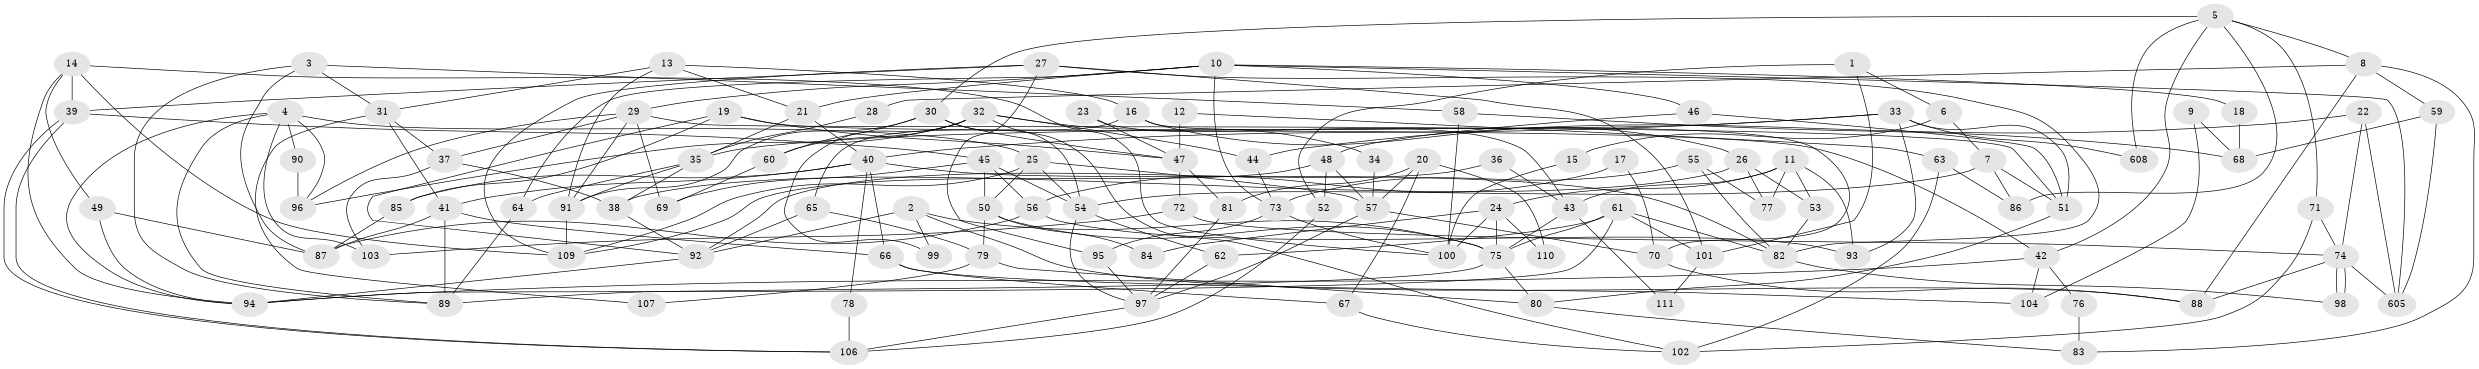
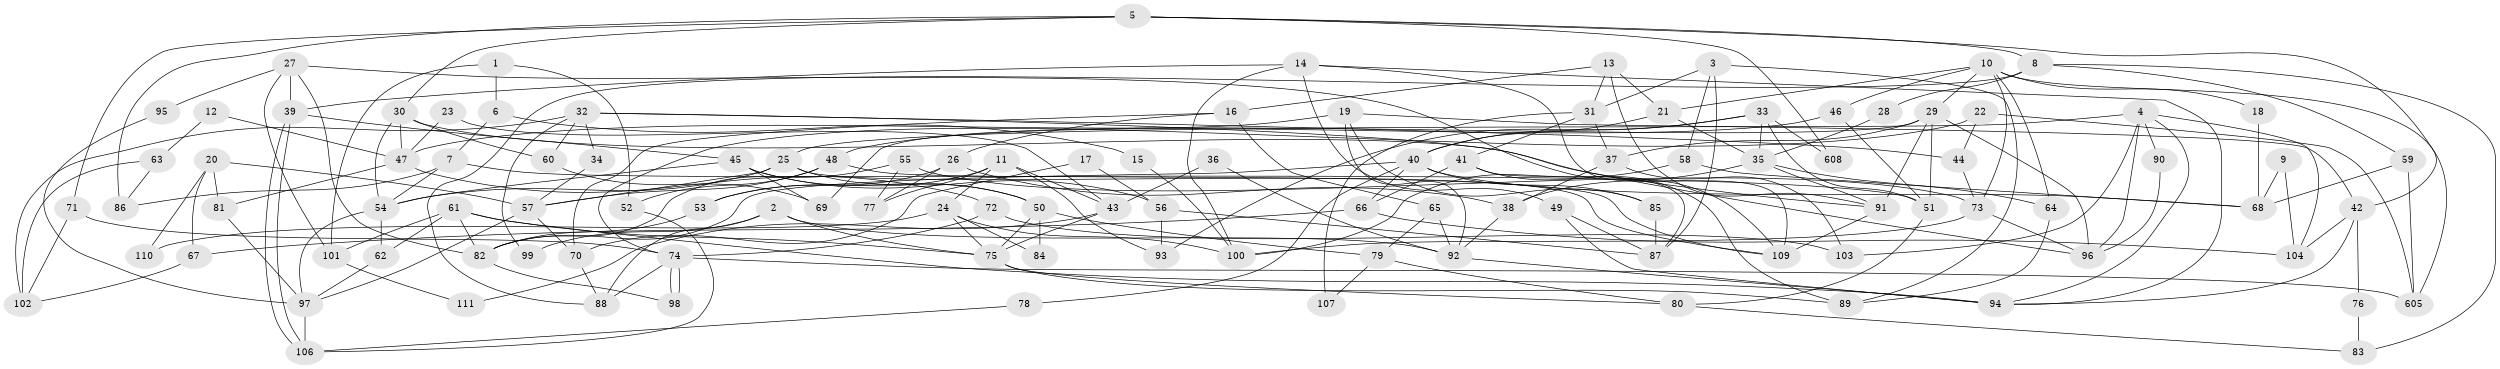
(646, 182) -> (1650, 192)
(1218, 229) -> (2031, 232)
(211, 274) -> (2272, 135)
